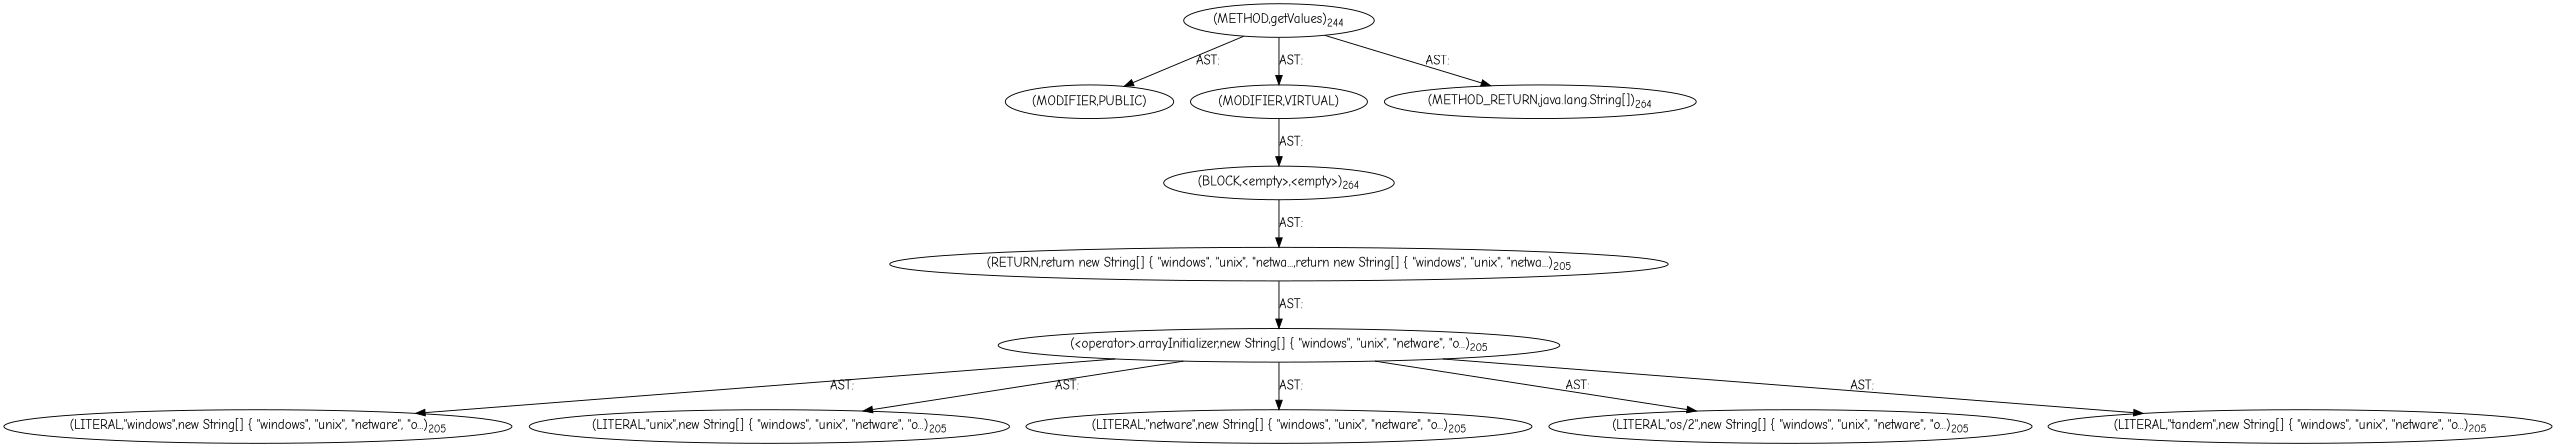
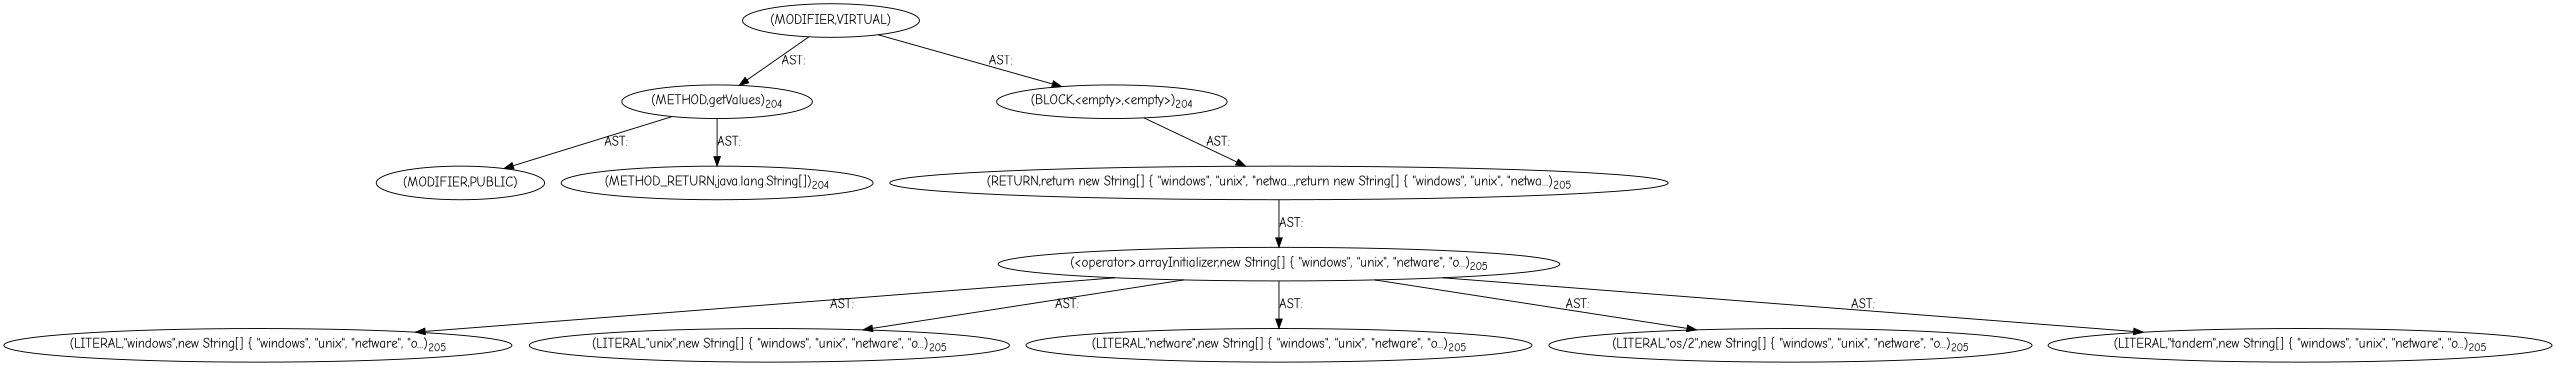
(1336, 19) -> (774, 100)
(1279, 56) -> (778, 58)
(1644, 100) -> (821, 182)
(1351, 182) -> (1184, 100)
